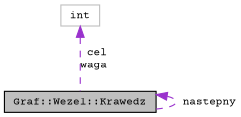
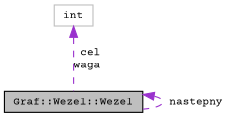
(80, 102) -> (74, 102)
